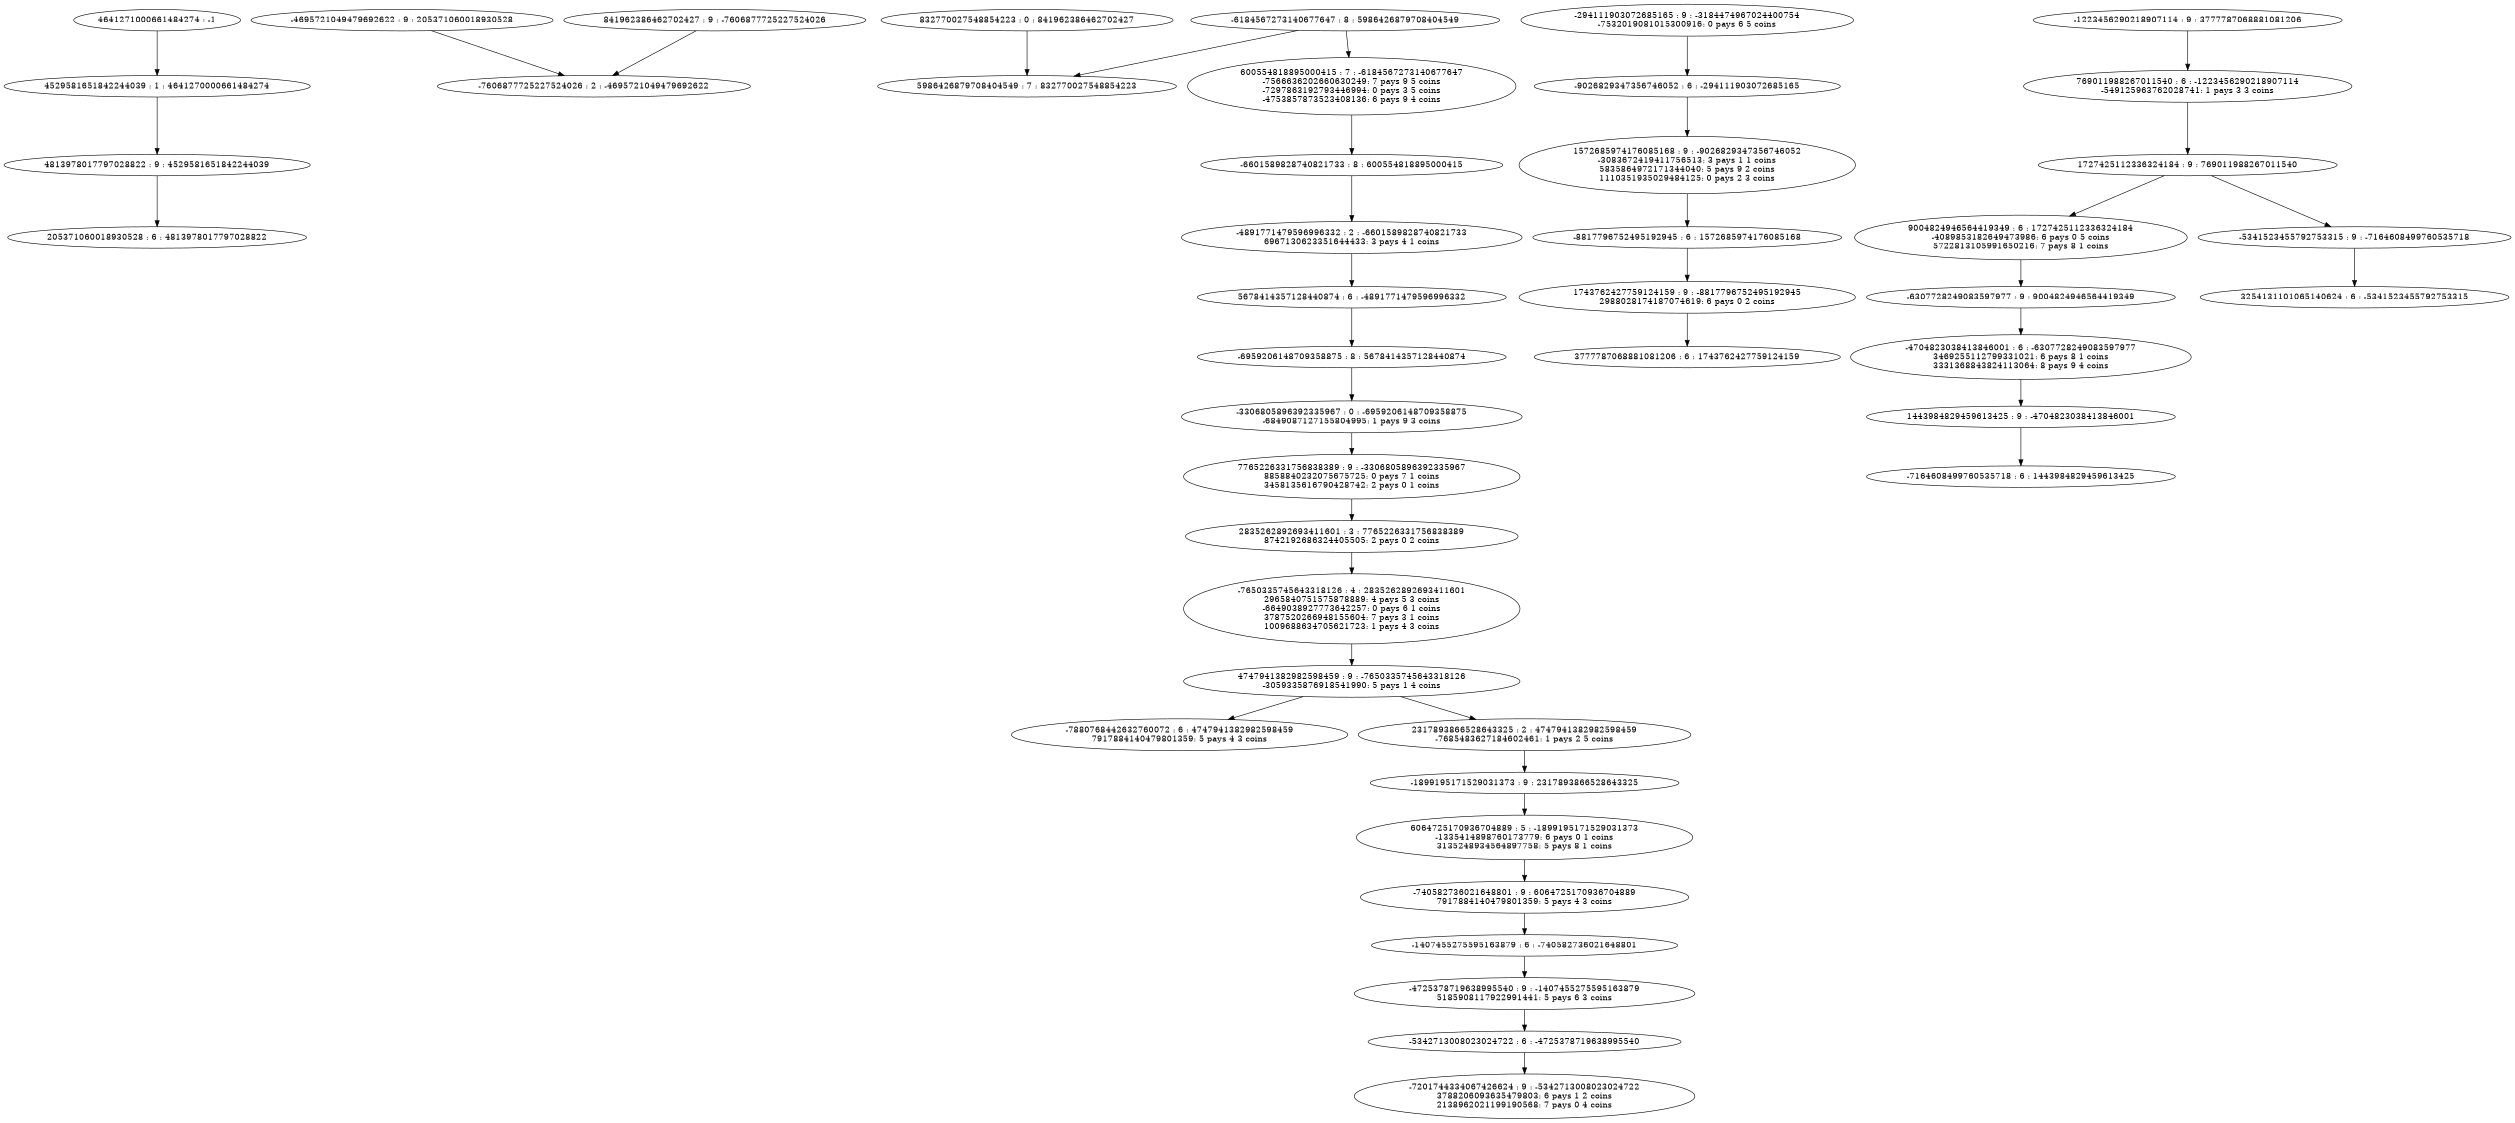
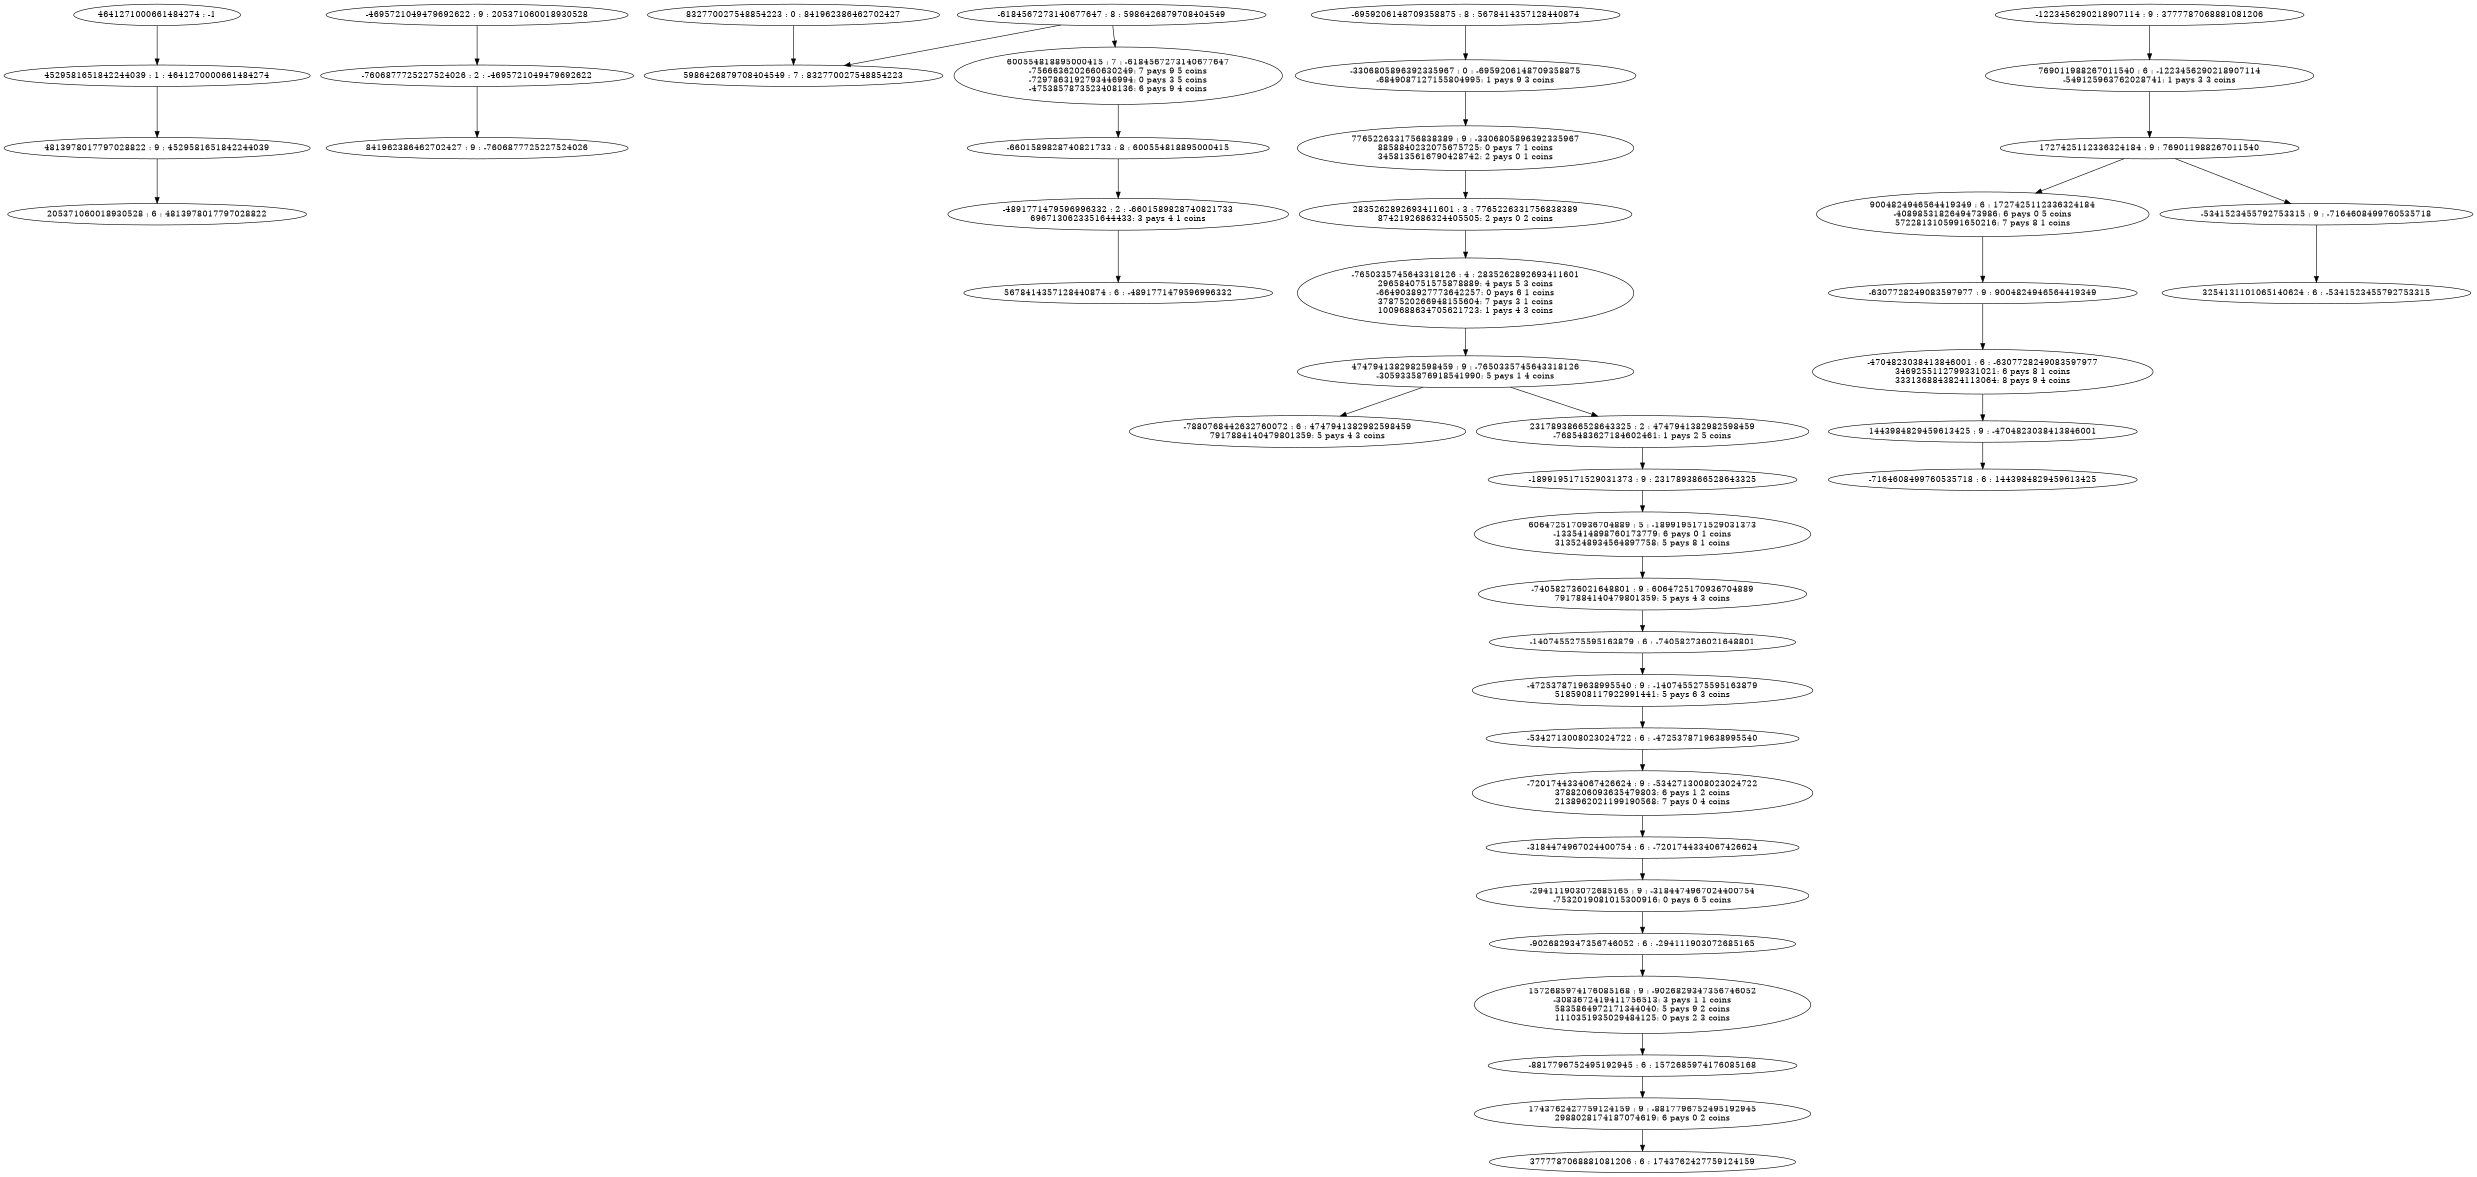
(657, 52) -> (477, 109)
(1352, 324) -> none
none -> (1643, 848)
